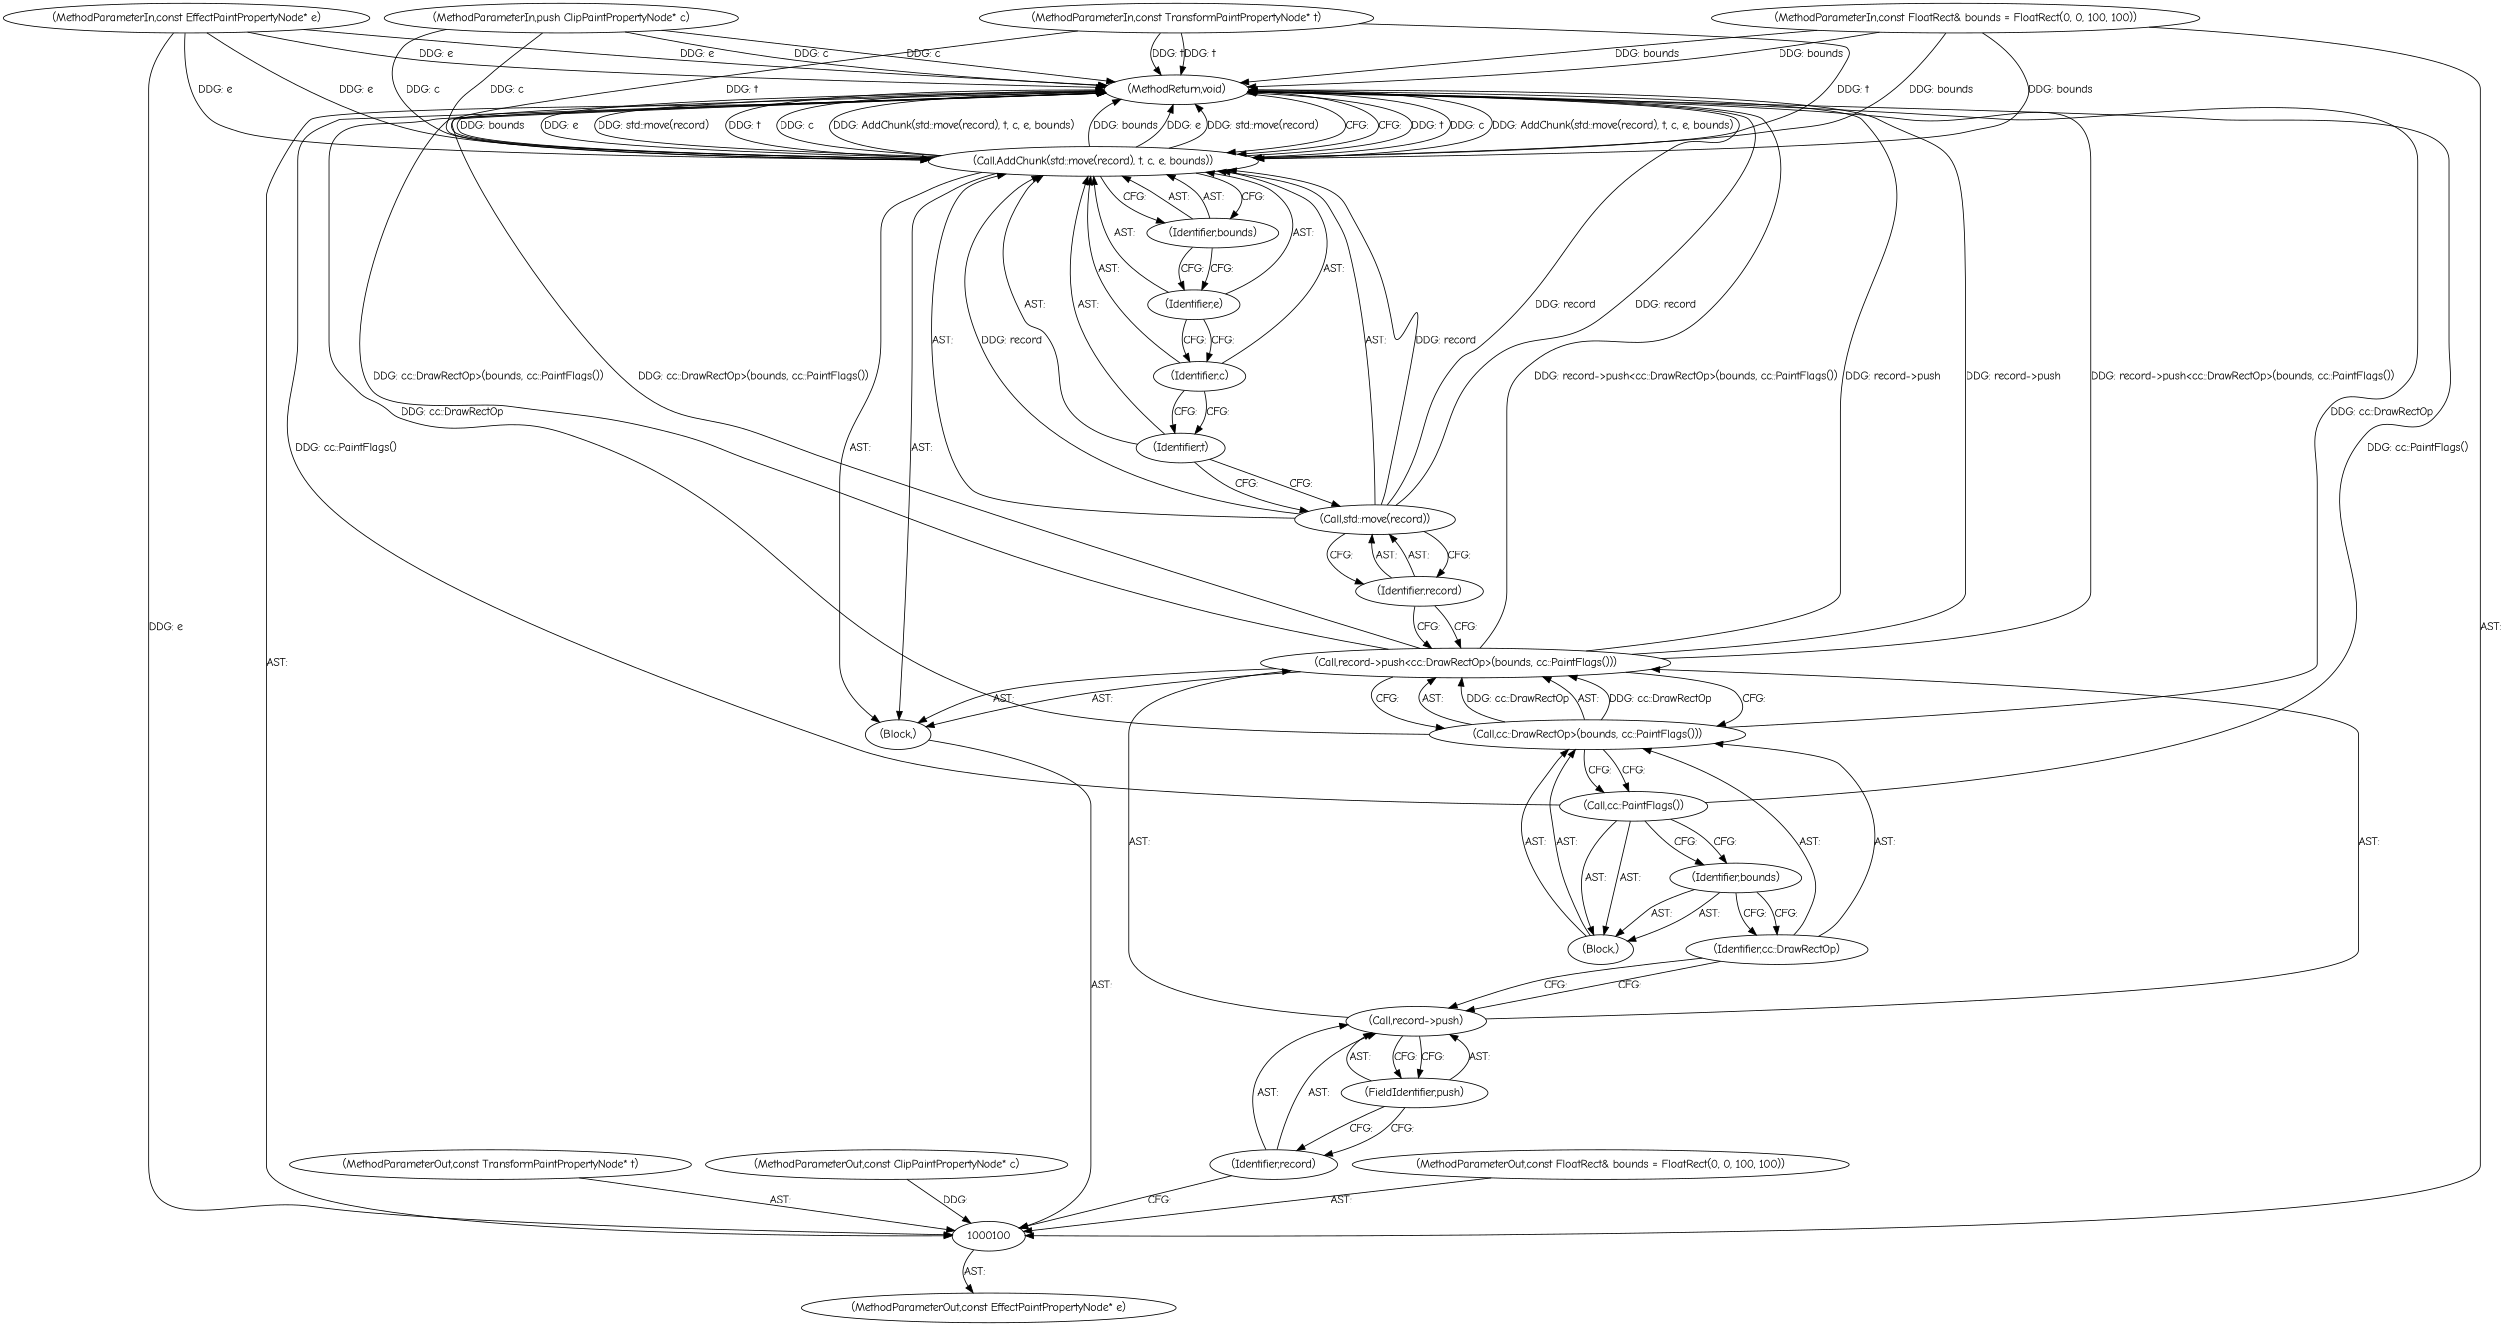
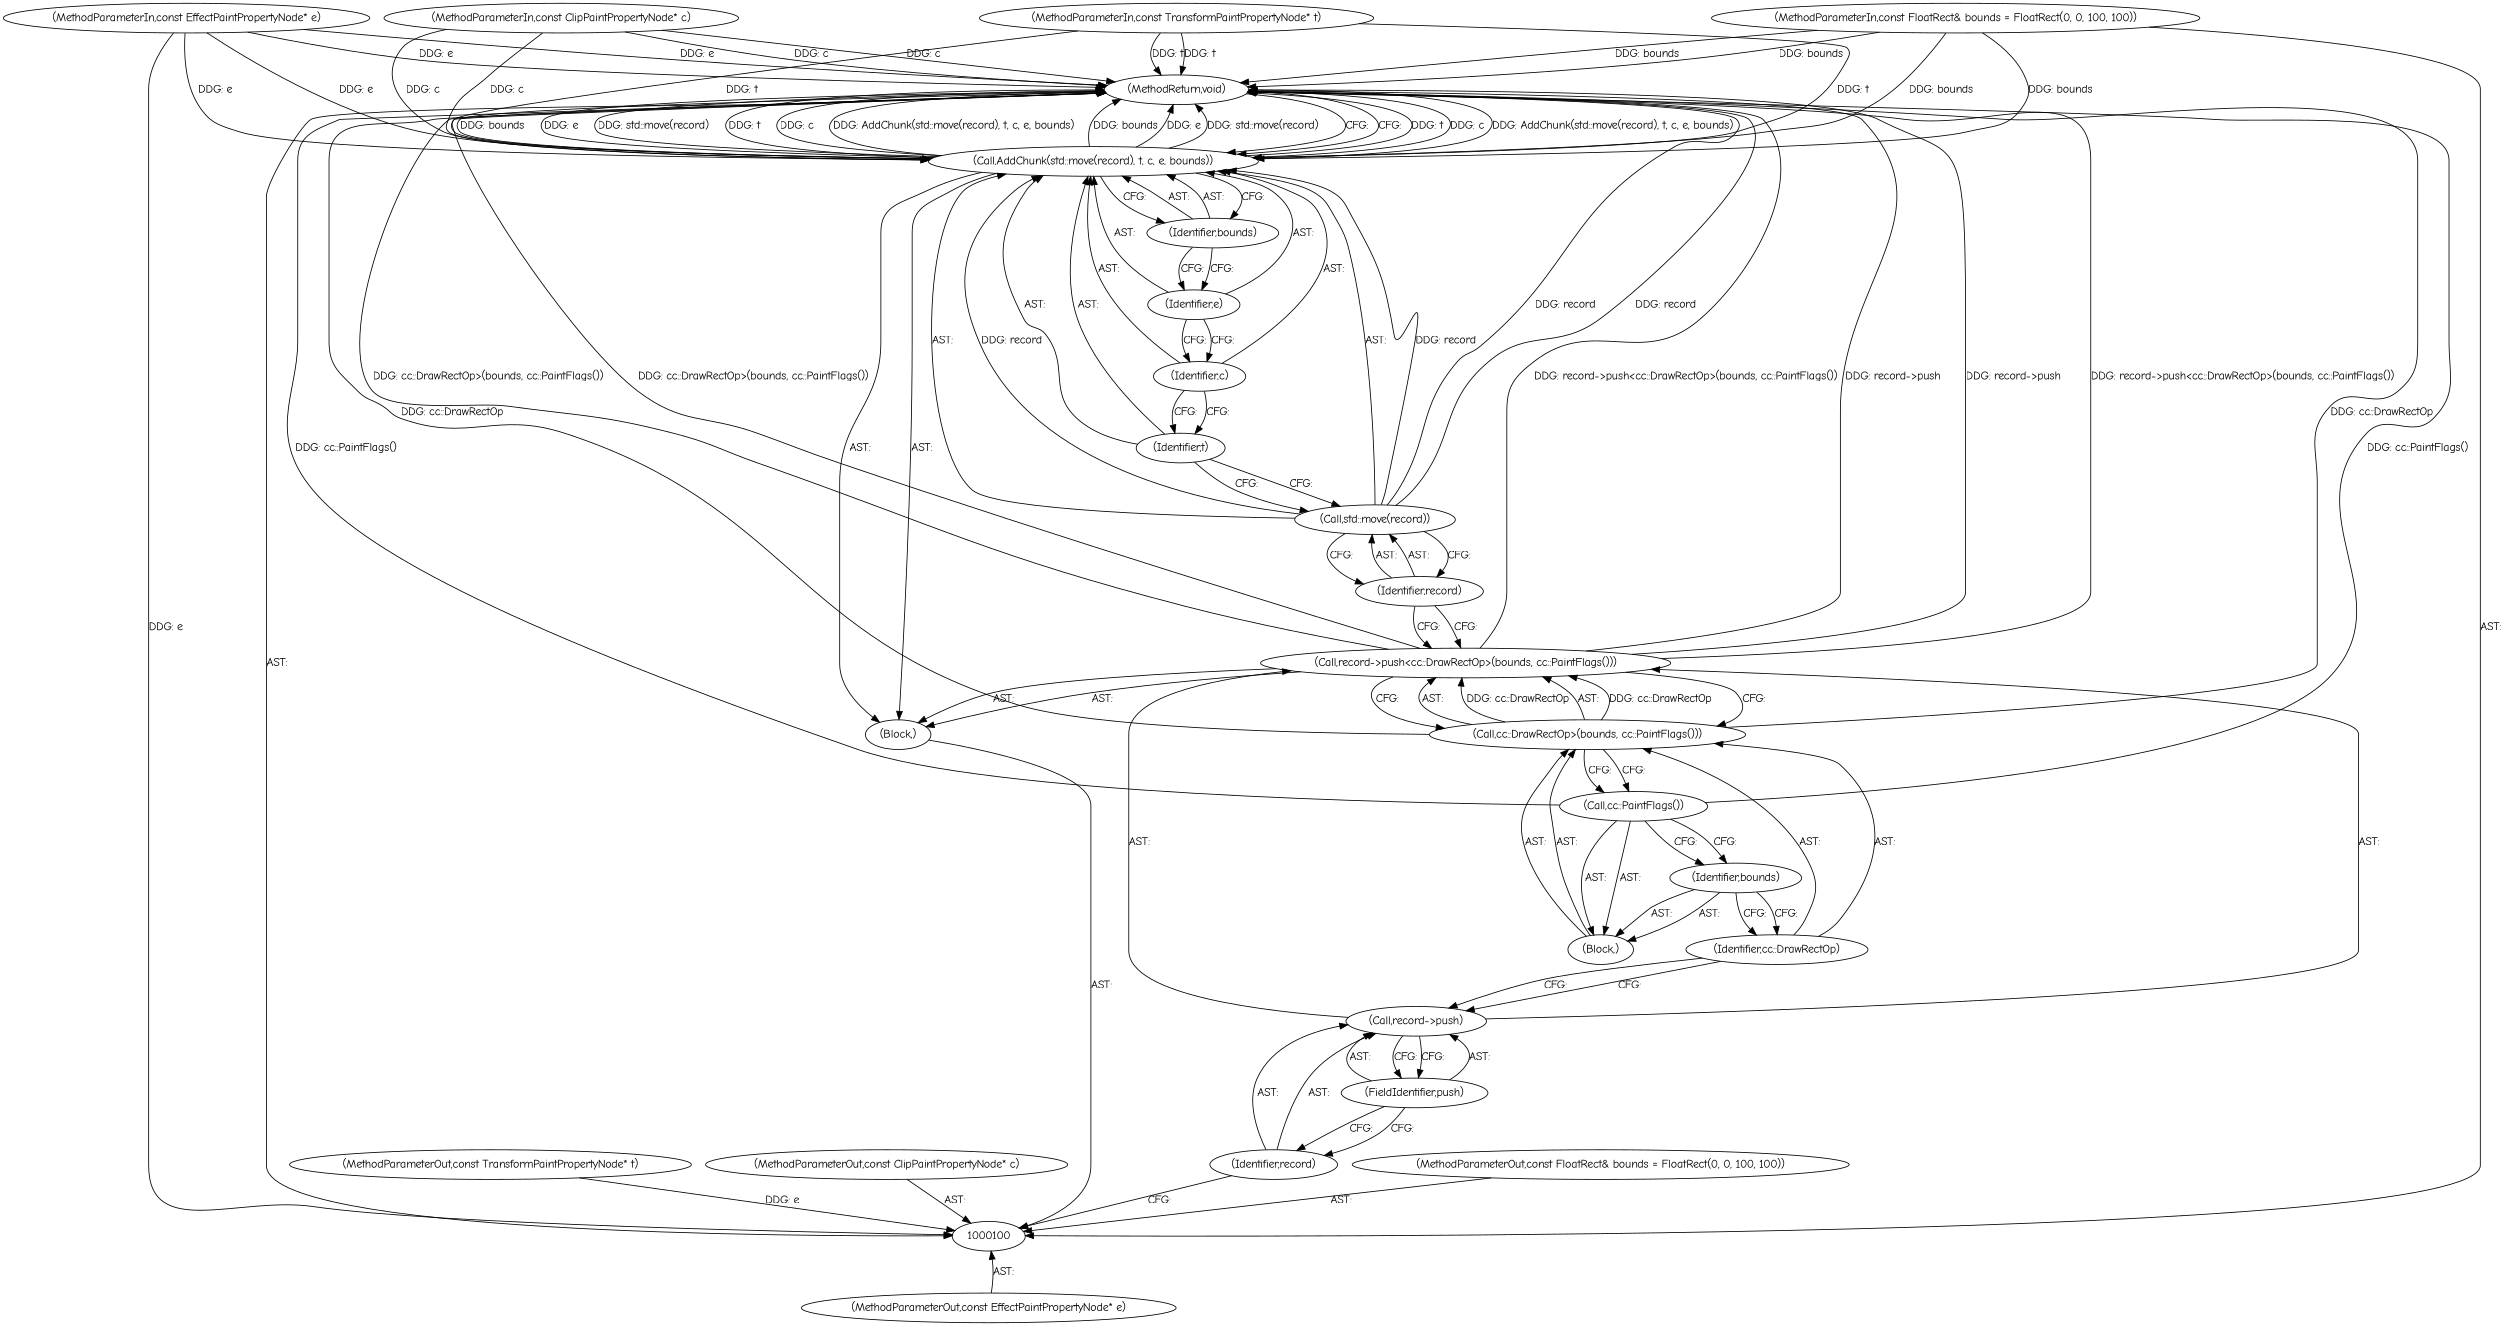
(561, 18) -> (561, 18)
(782, 1200) -> (782, 1200)
(957, 1200) -> (957, 1200)
(964, 1267) -> (993, 1276)
